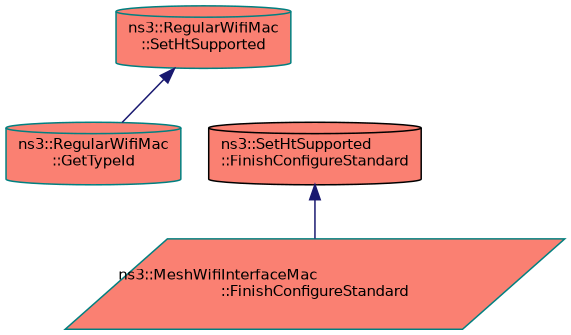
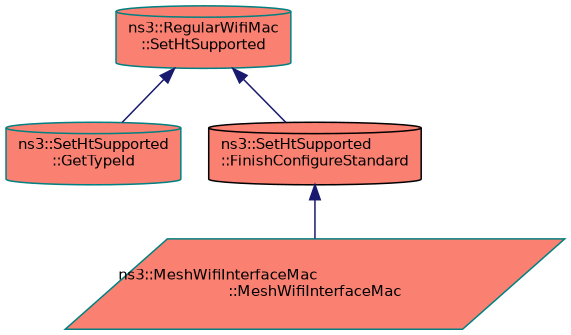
none -> (265, 101)
(93, 154) -> (93, 154)
(315, 284) -> (315, 284)
